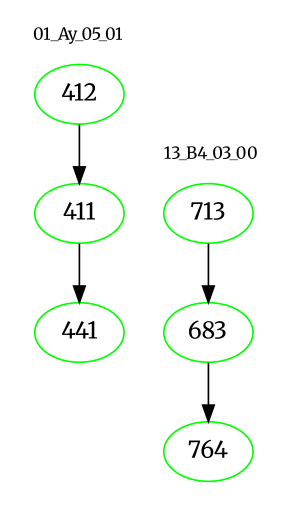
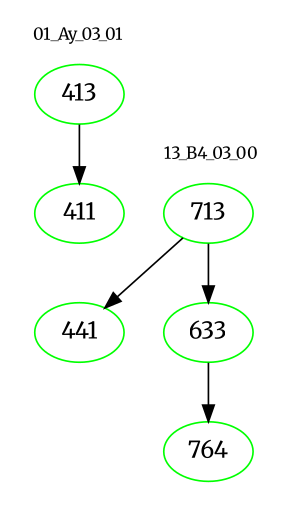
(79, 36) -> (79, 36)
(79, 94) -> (79, 94)
(79, 265) -> (162, 257)
(208, 332) -> (208, 332)
